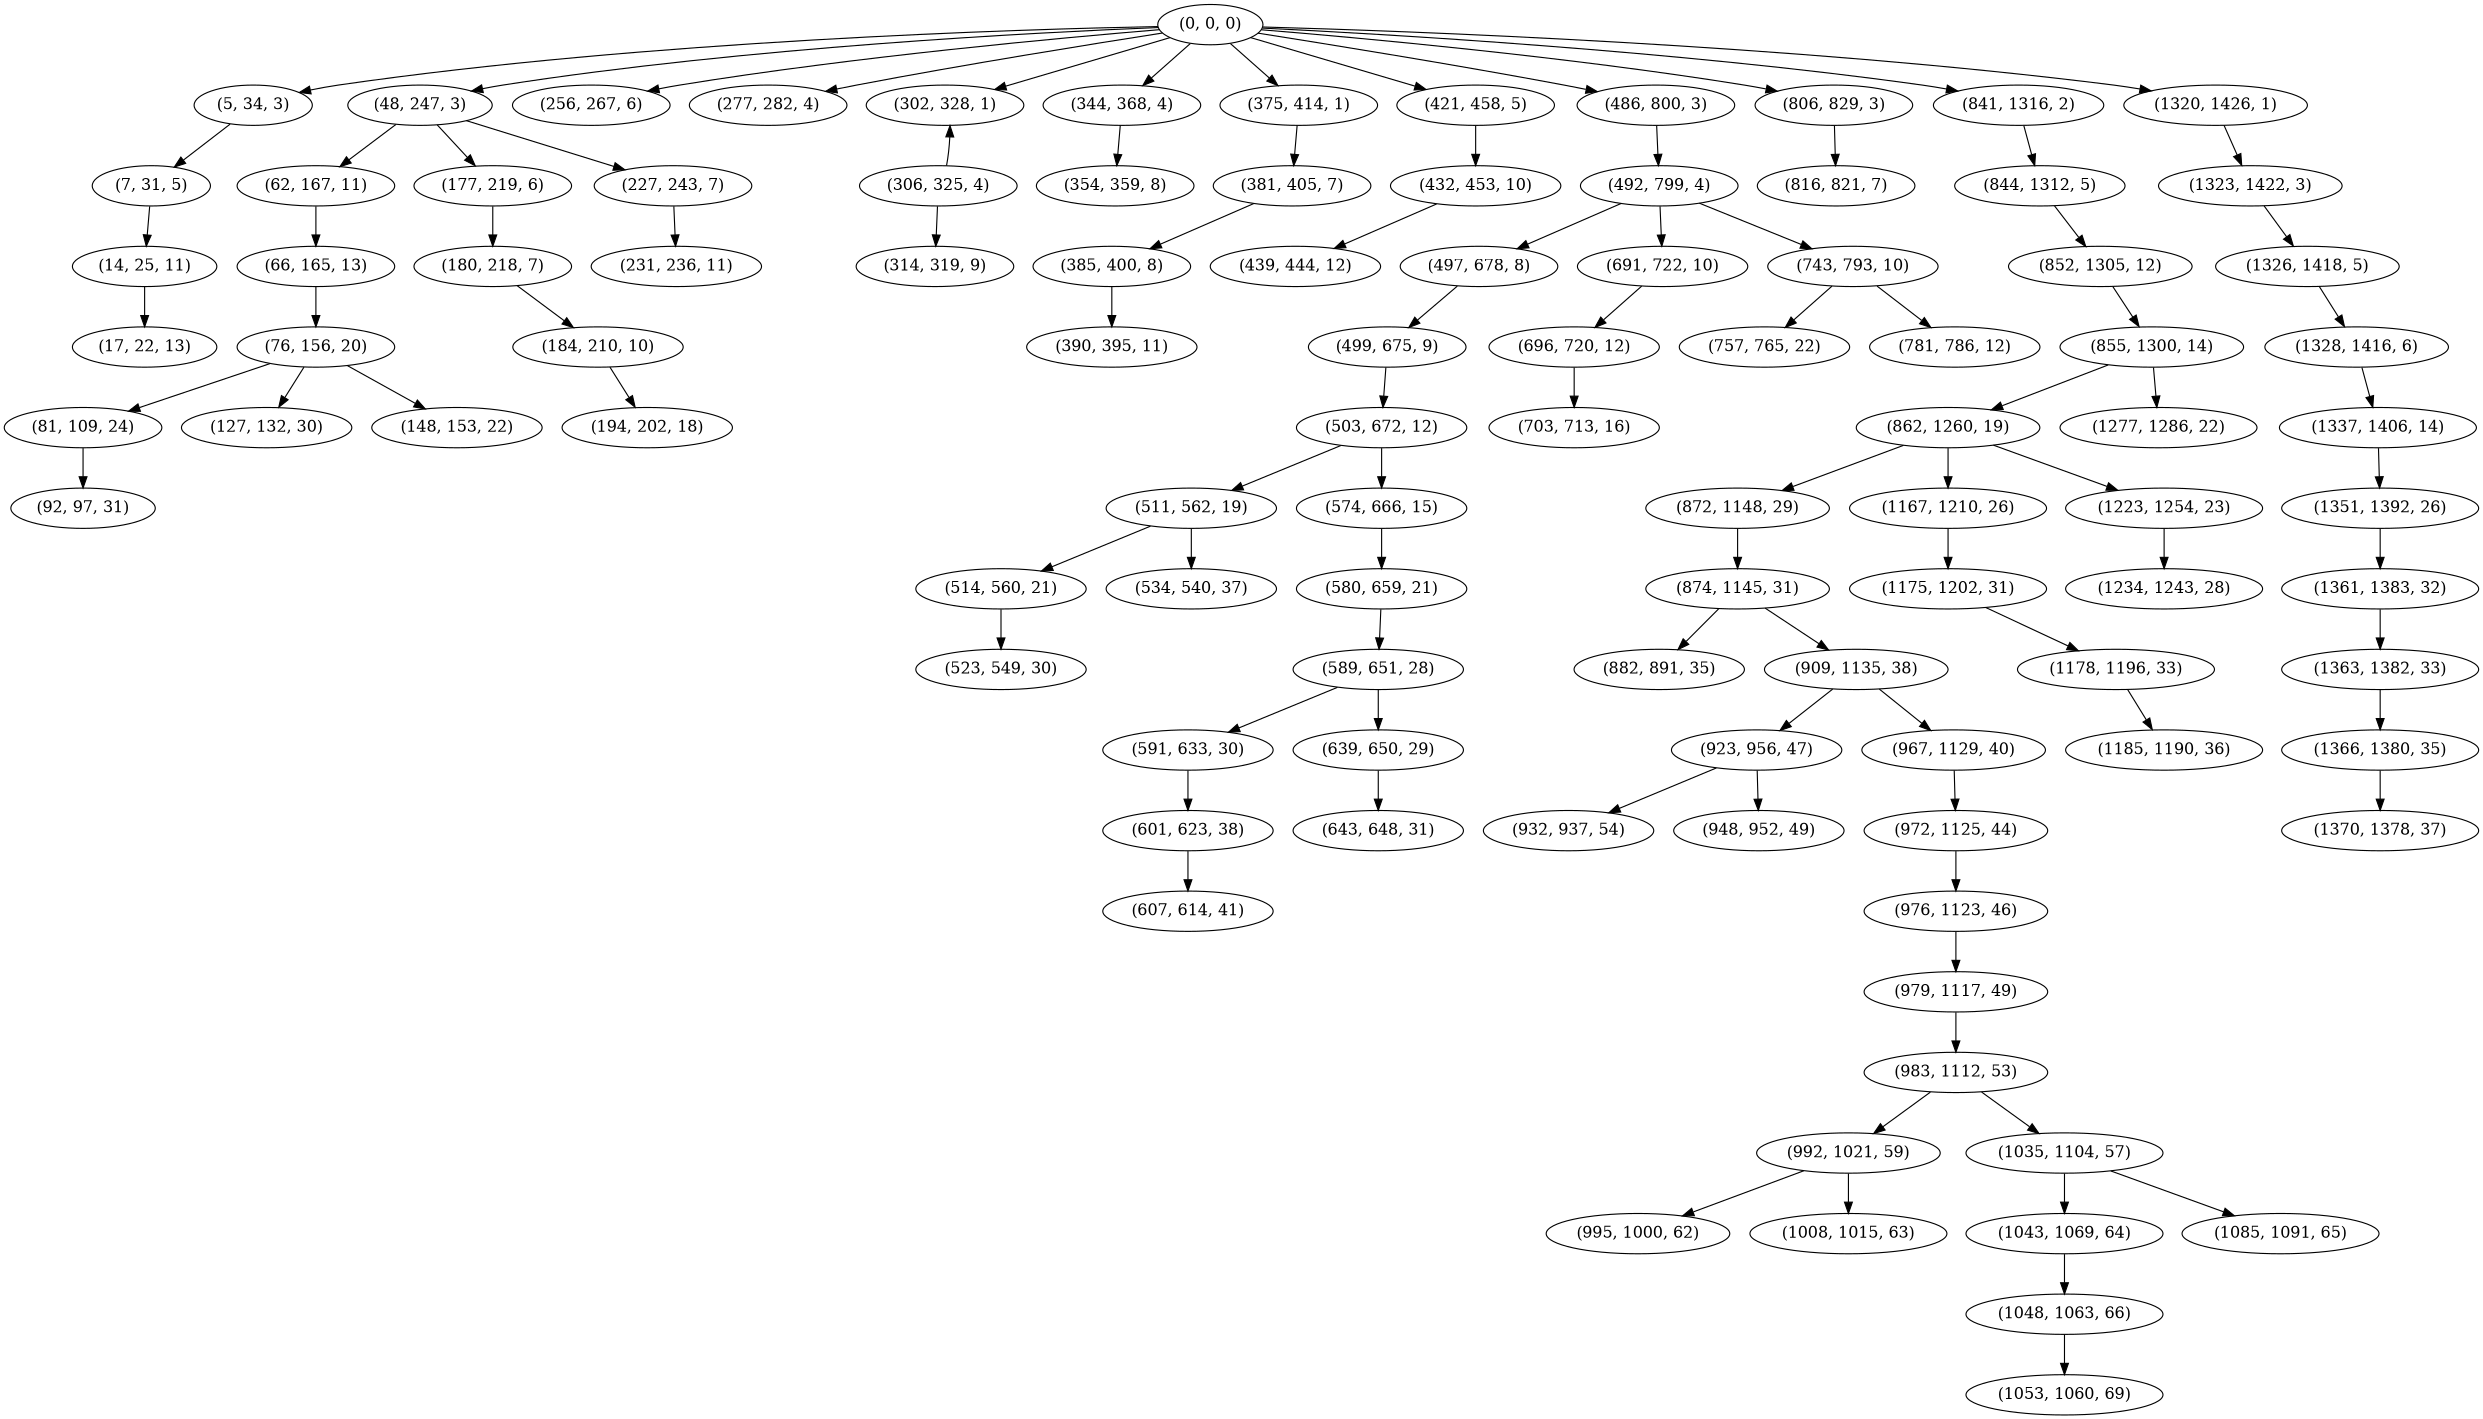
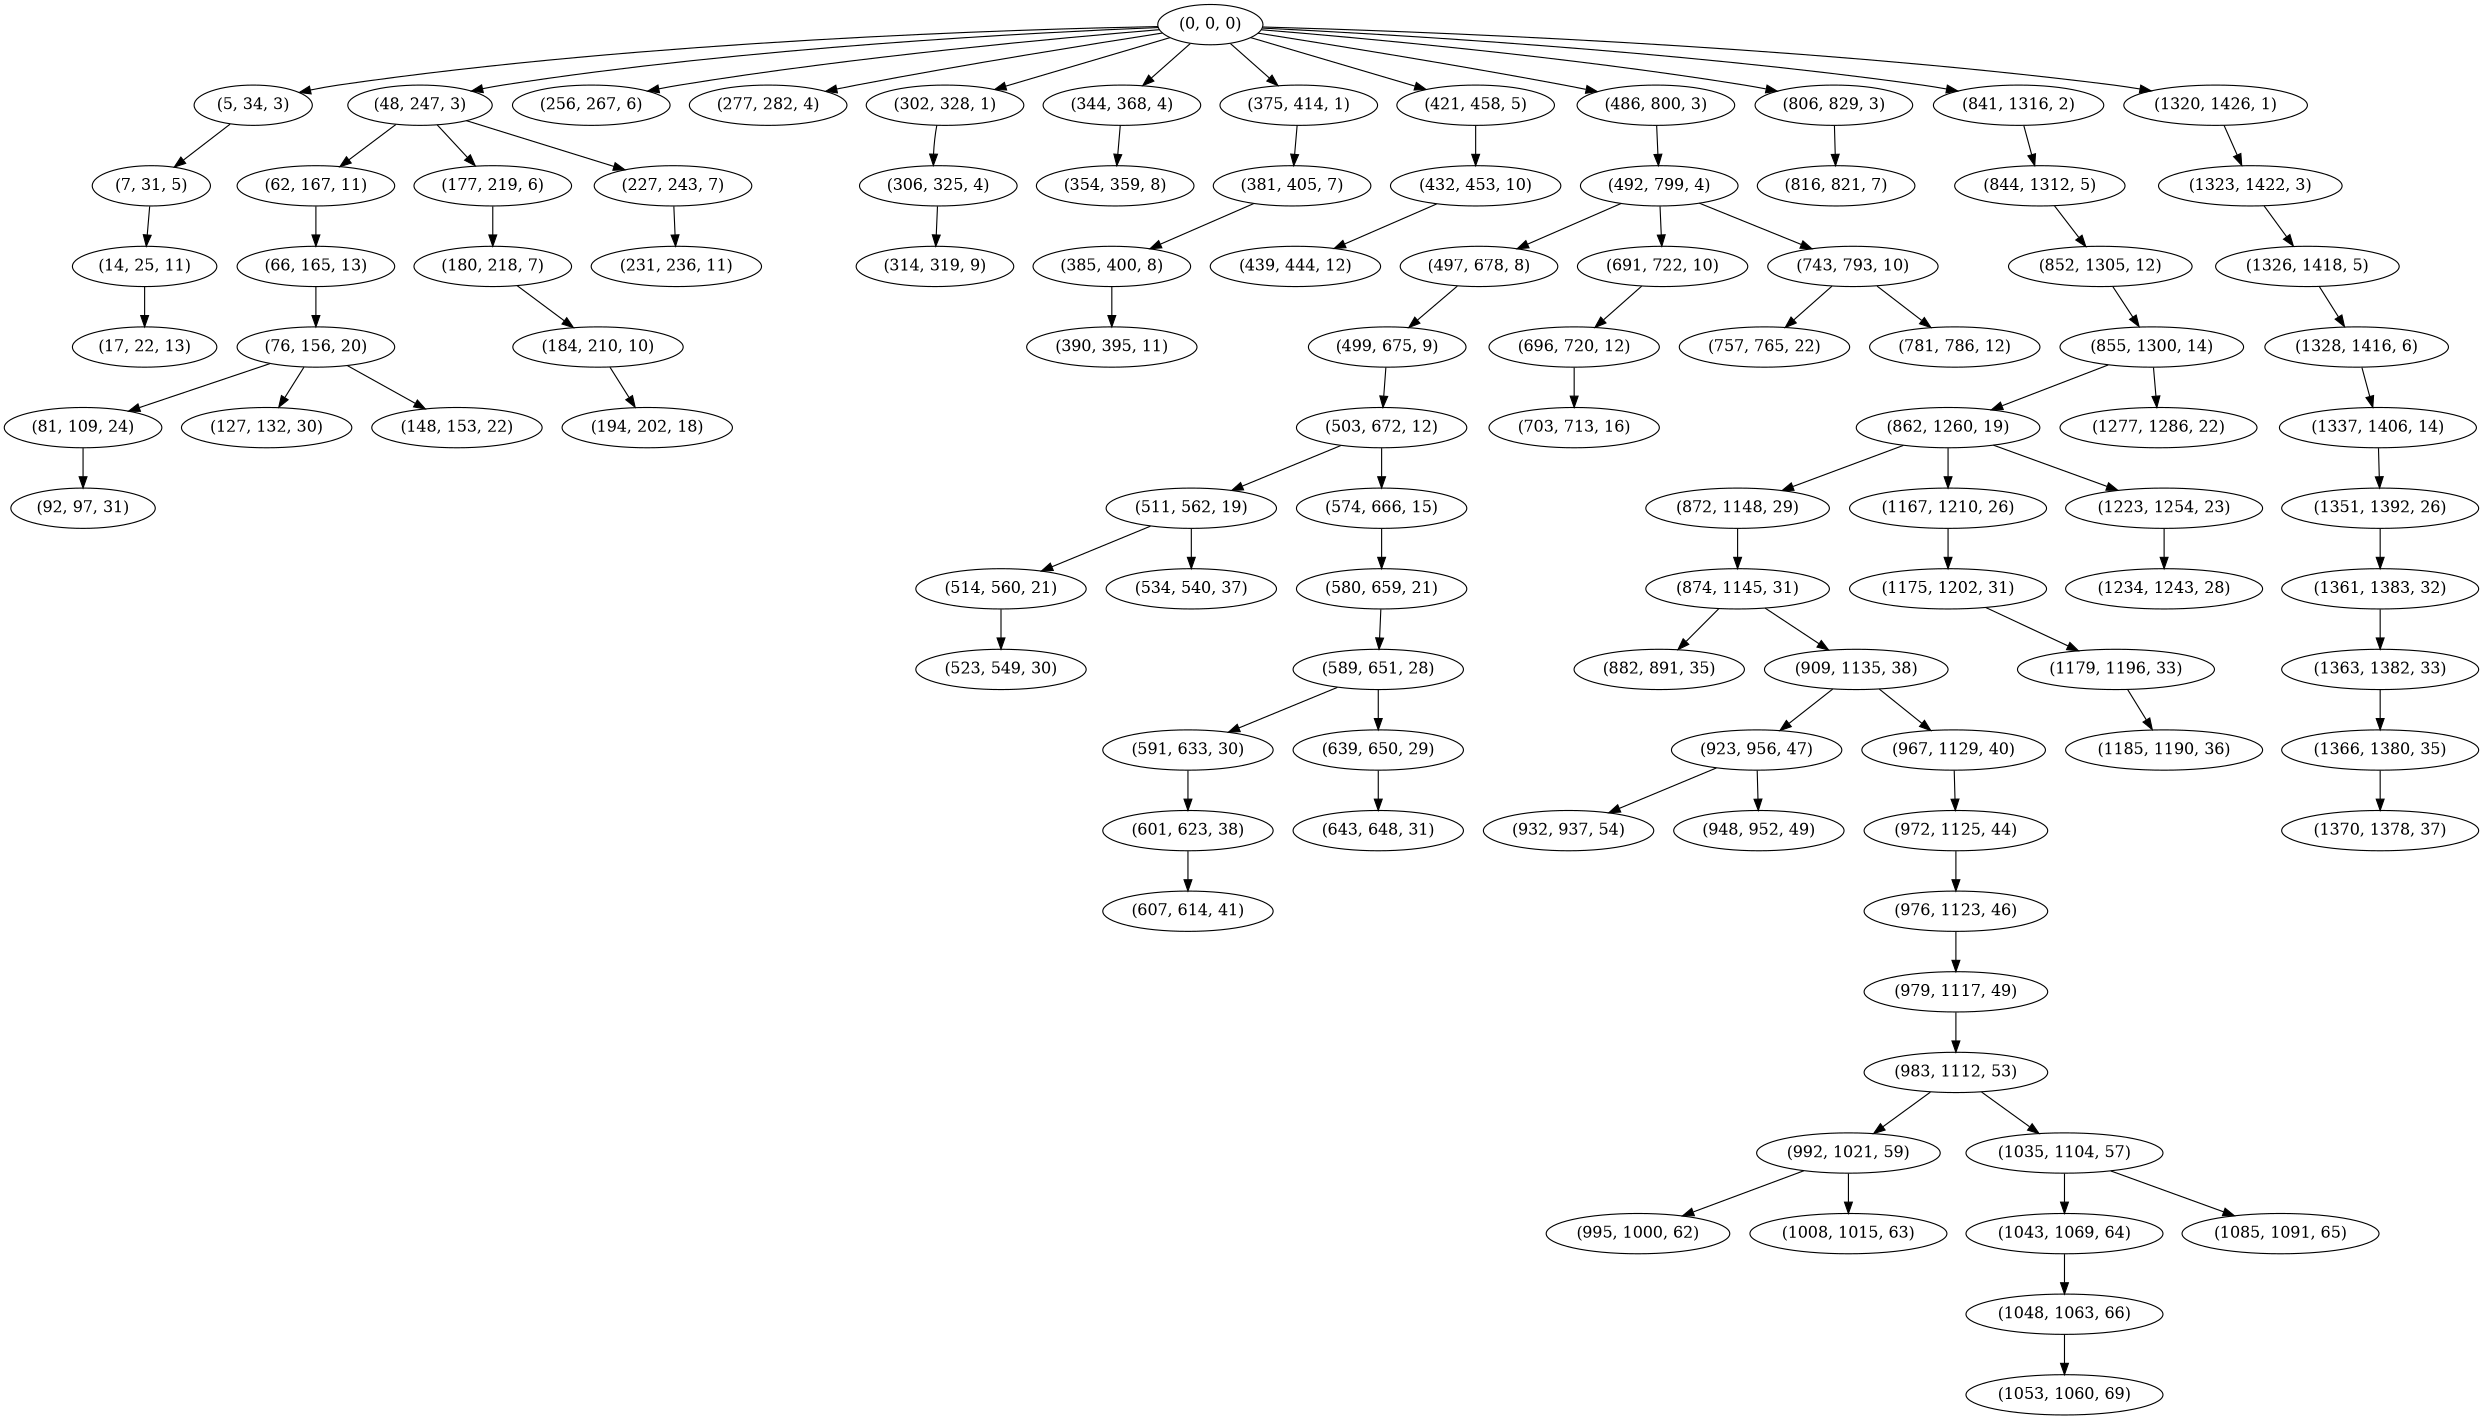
(949, 151) -> (935, 140)
(2116, 669) -> (2116, 669)
